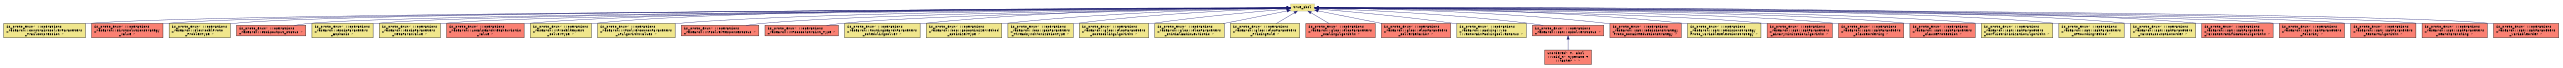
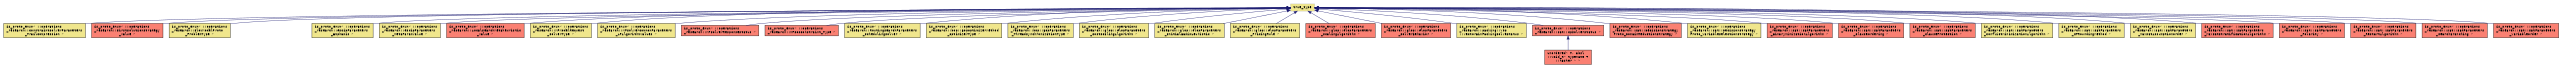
(1303, 8) -> (1303, 8)
(271, 31) -> none
